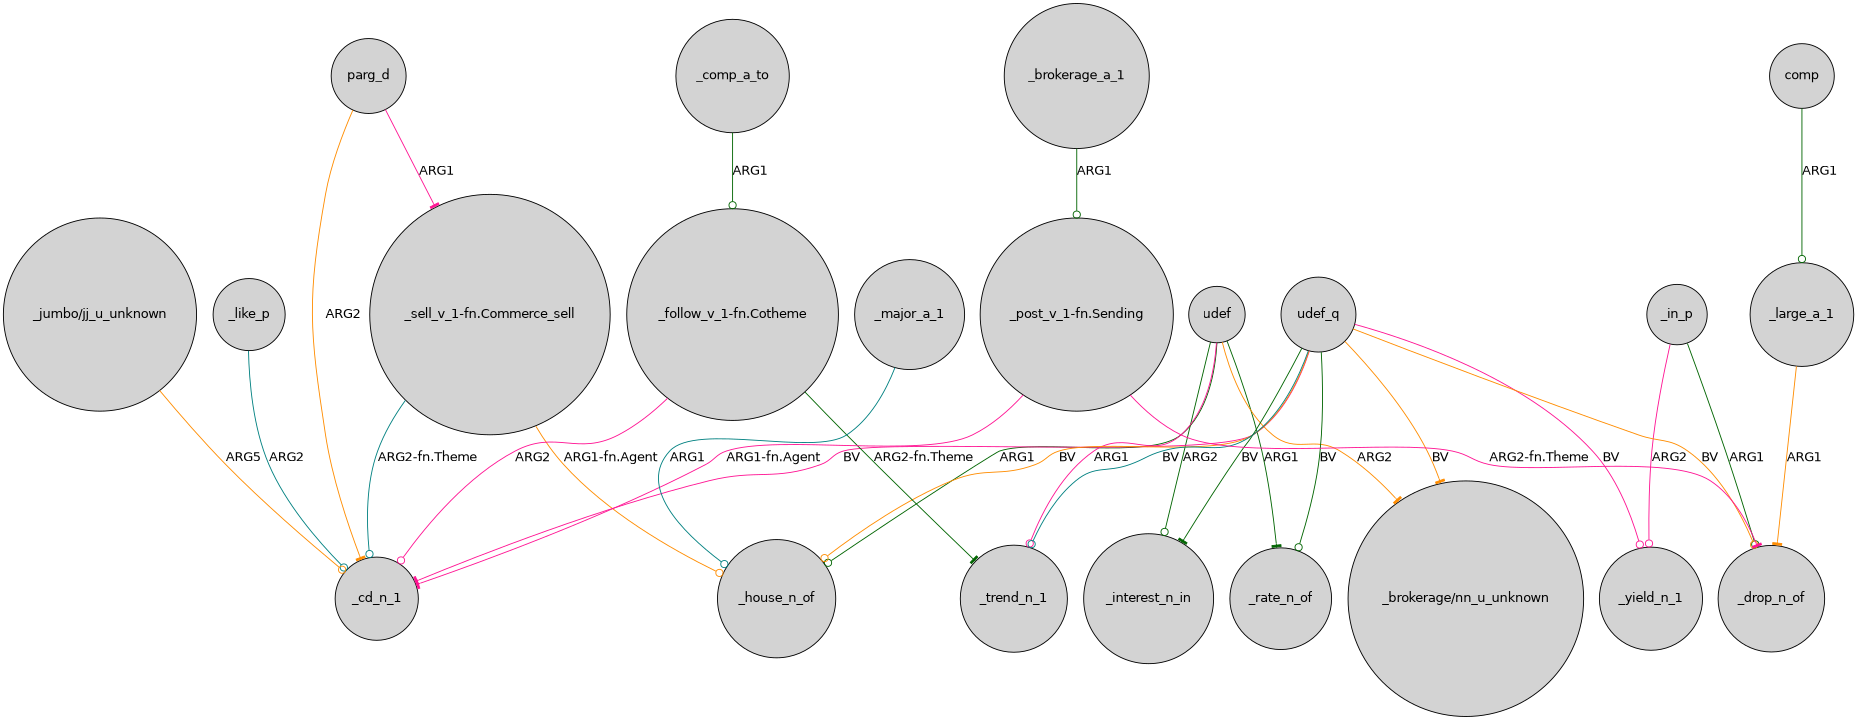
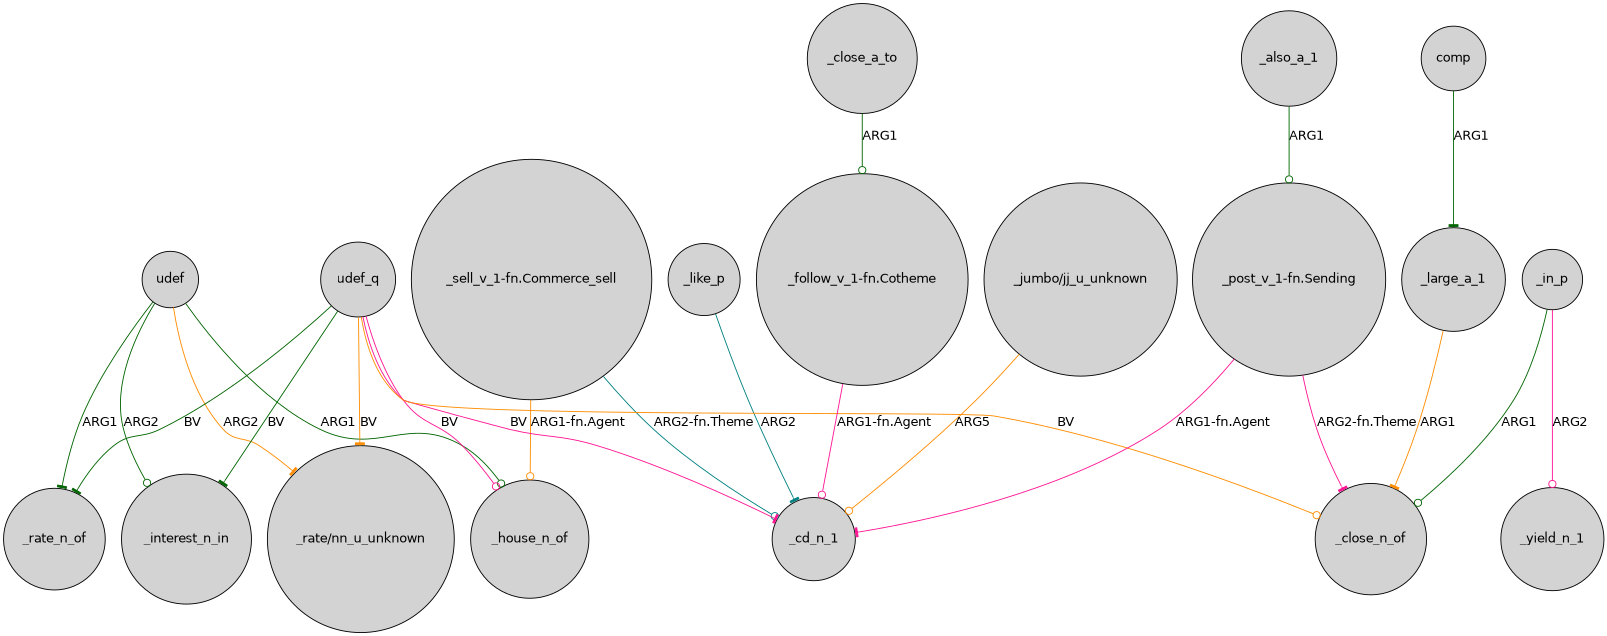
(369, 76) -> none
(733, 76) -> (862, 58)
(1077, 76) -> (1289, 58)
(1802, 182) -> (1454, 157)
(910, 315) -> none
(1542, 408) -> none
(1052, 454) -> (414, 412)
(1320, 454) -> (213, 399)
(533, 458) -> (884, 423)
(271, 468) -> (751, 407)
(1014, 599) -> none
(1466, 599) -> (361, 539)
(1771, 599) -> (1371, 539)
